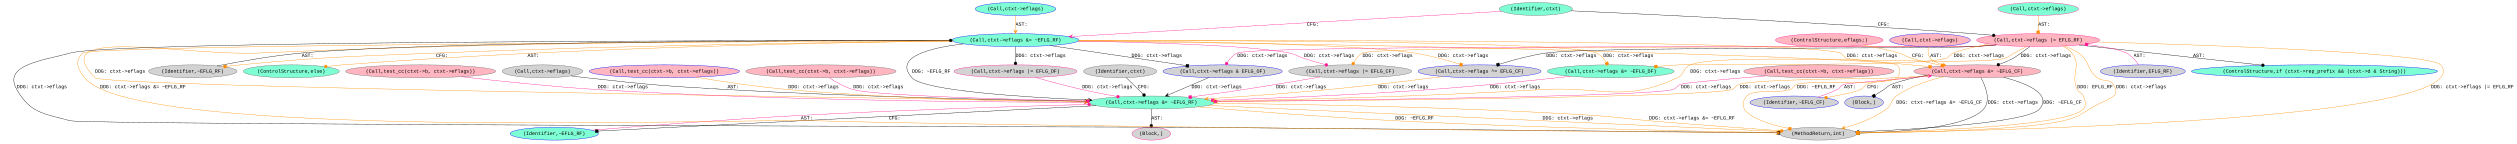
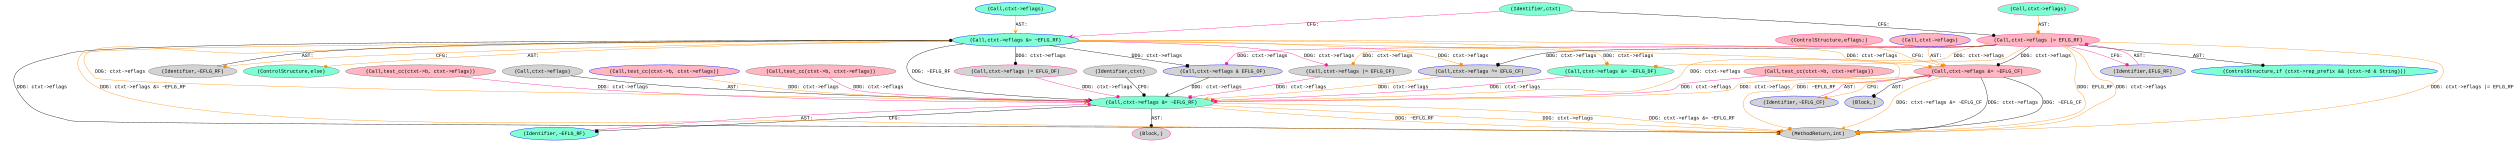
none -> (2097, 53)
